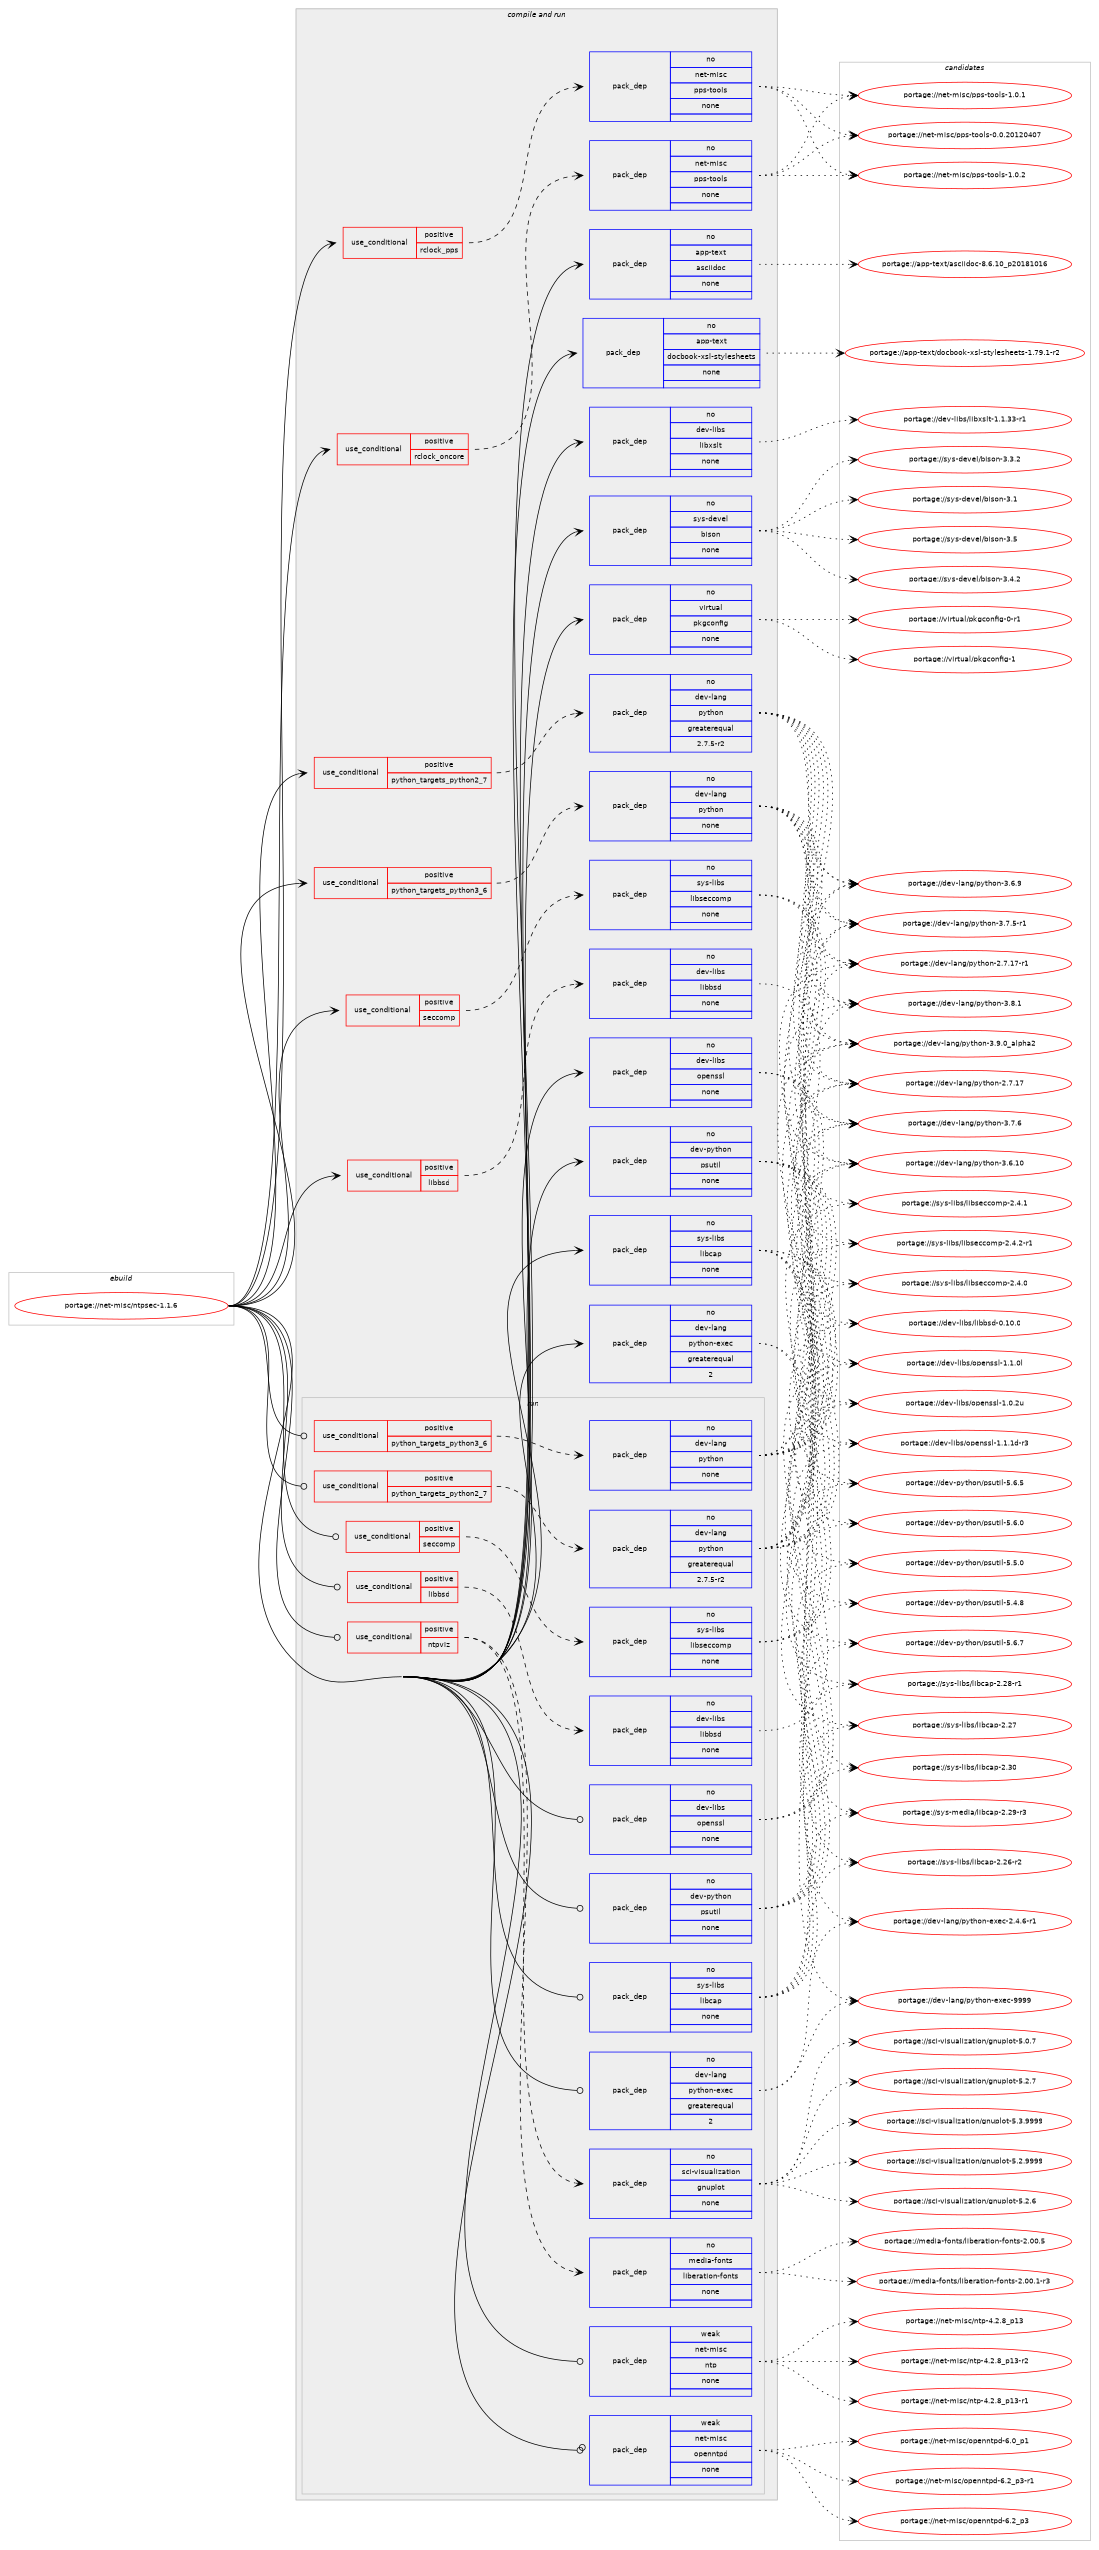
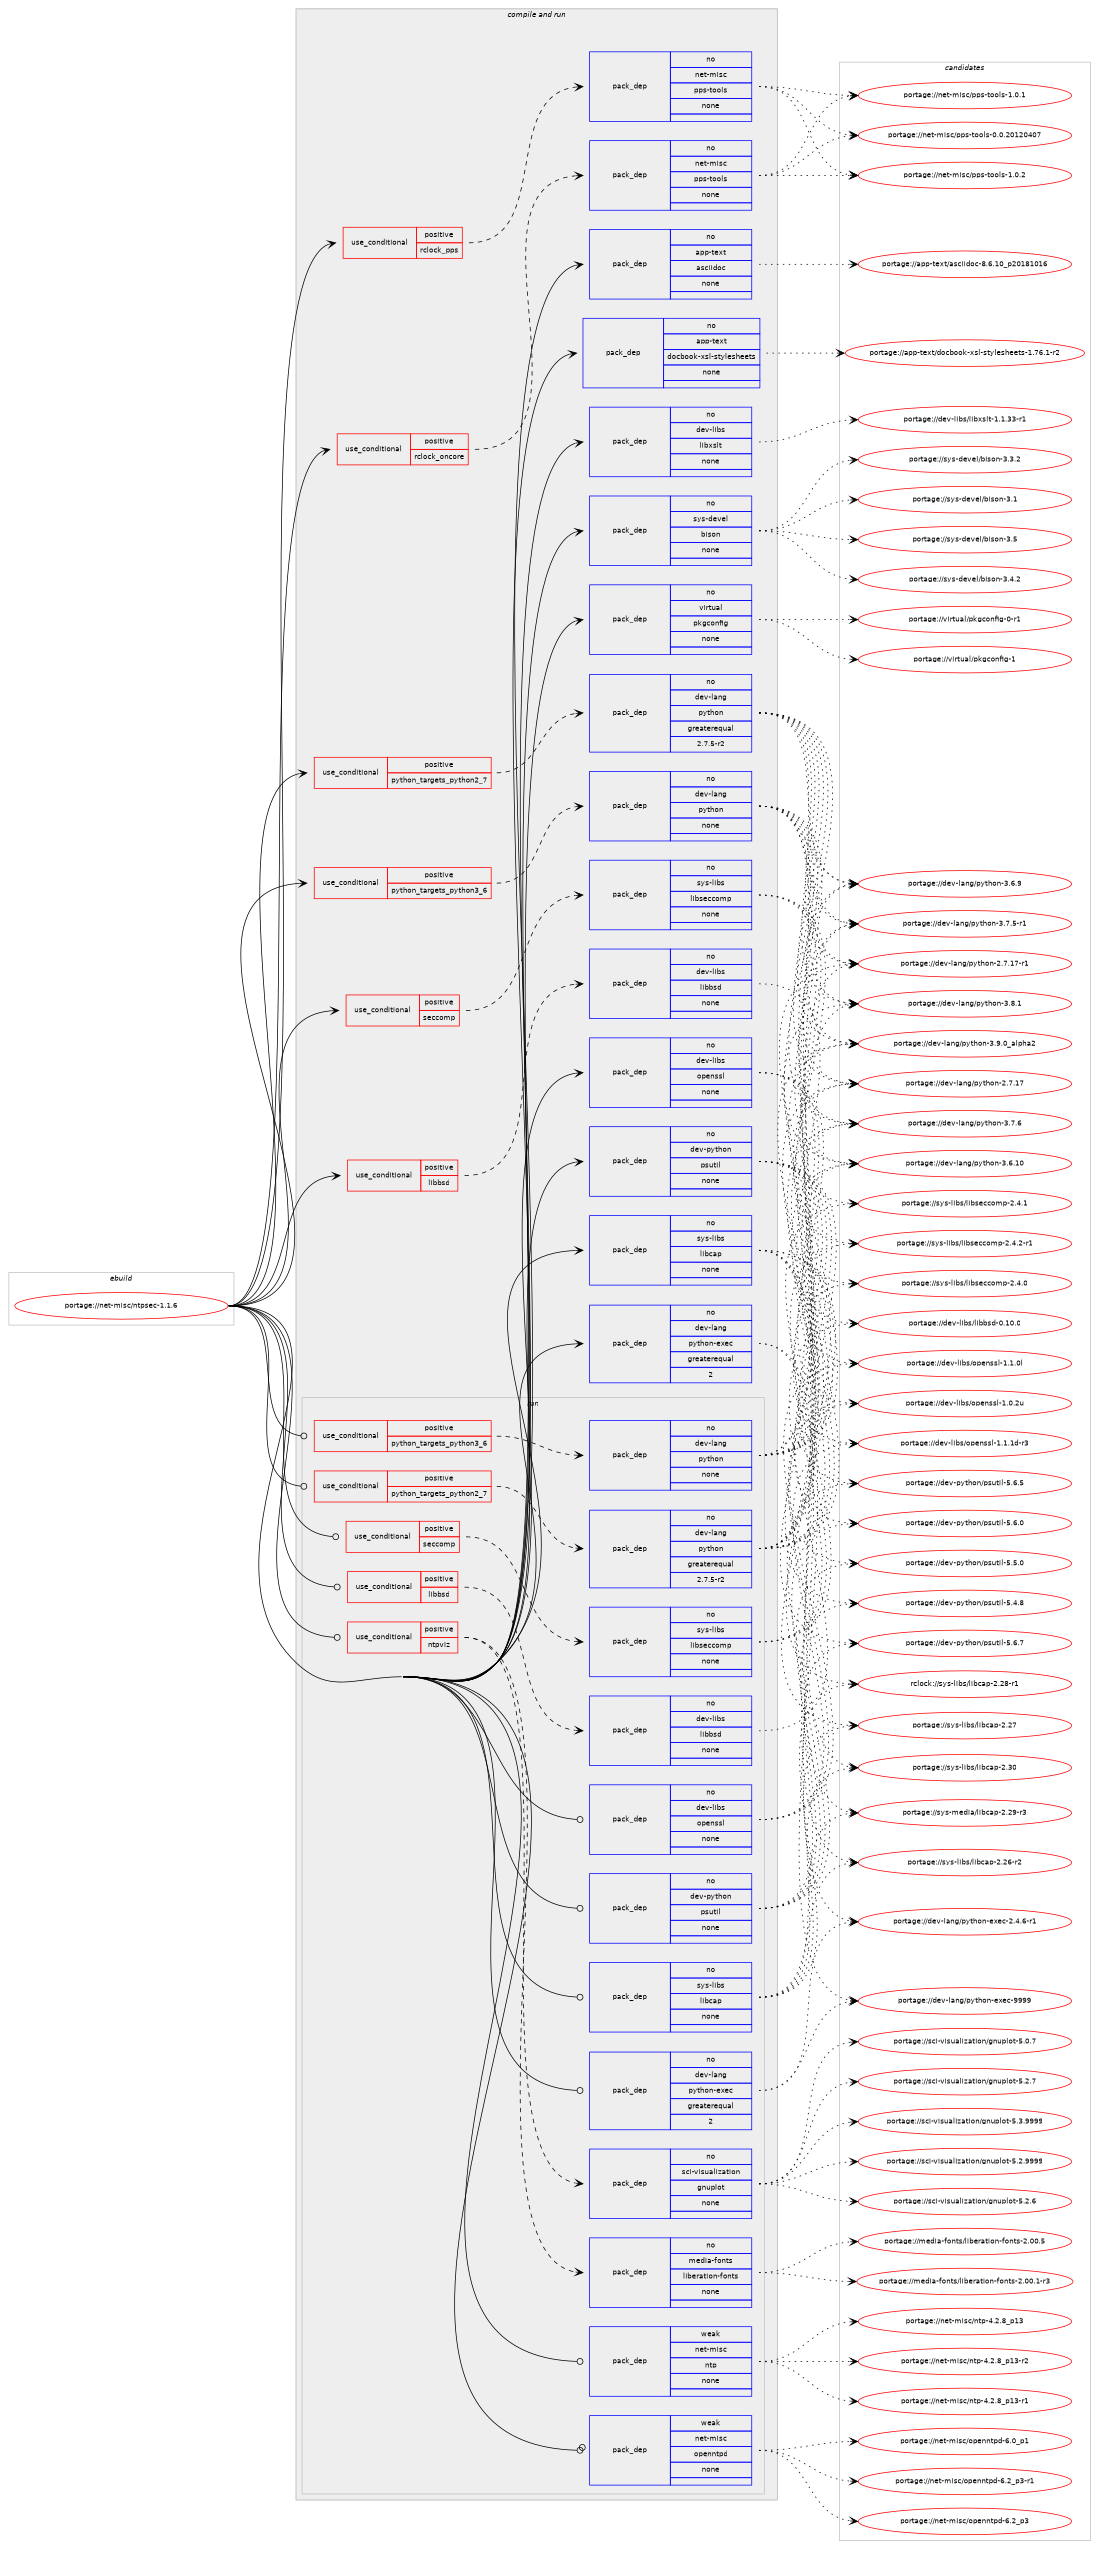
(965, 353) -> (965, 353)
(965, 1684) -> (965, 1684)
